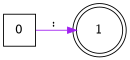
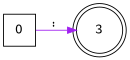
(100, 30) -> (100, 30)
